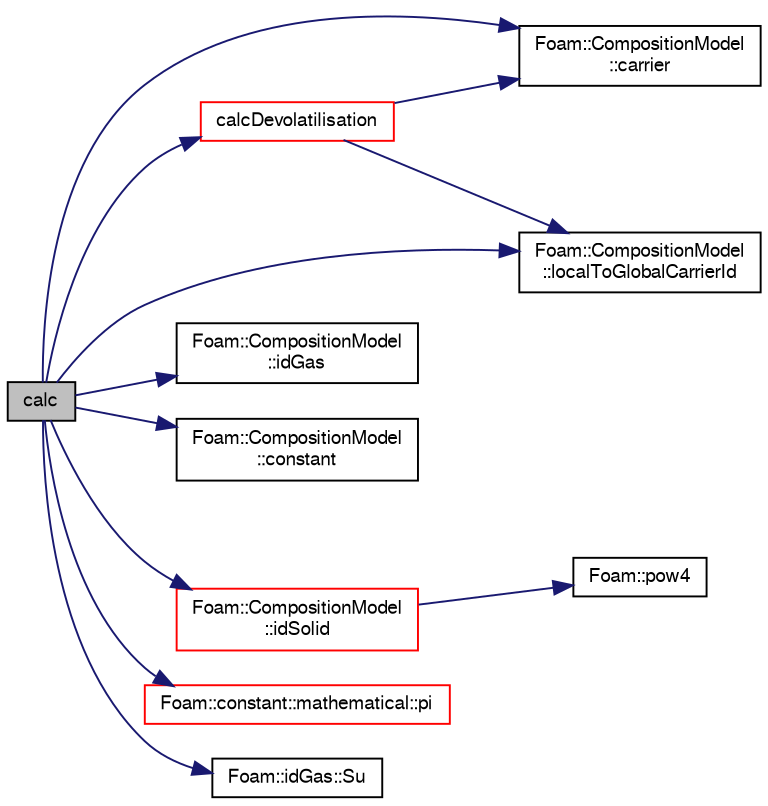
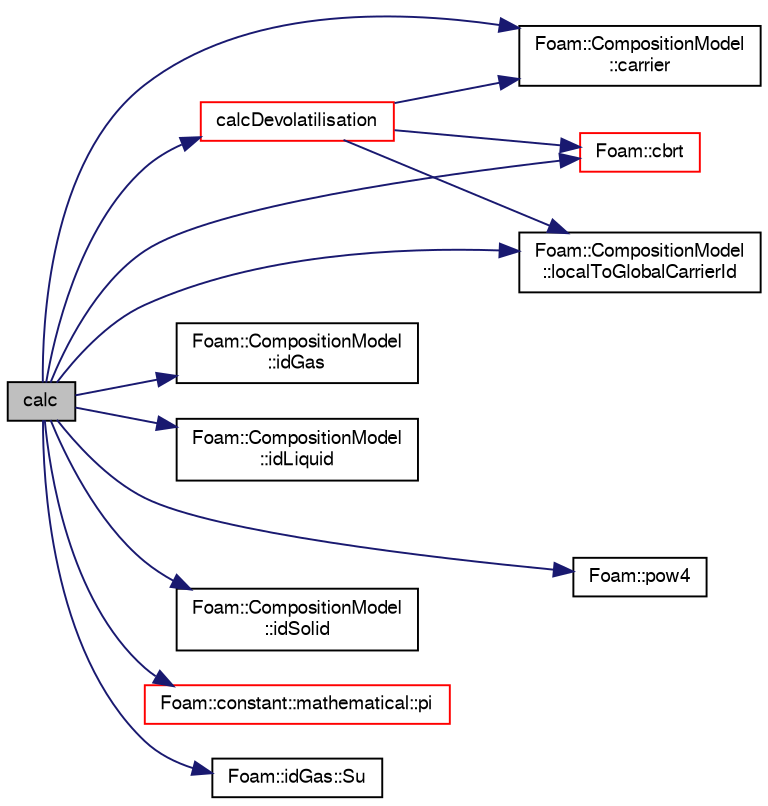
none -> (640, 152)
(297, 450) -> (297, 450)
(486, 596) -> (289, 535)
(297, 620) -> (297, 620)
